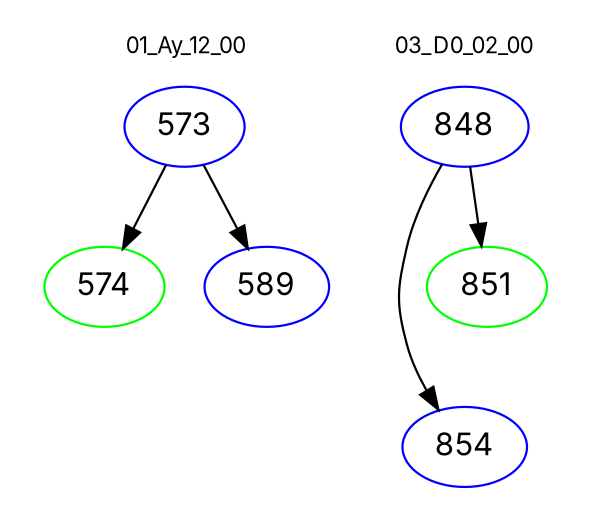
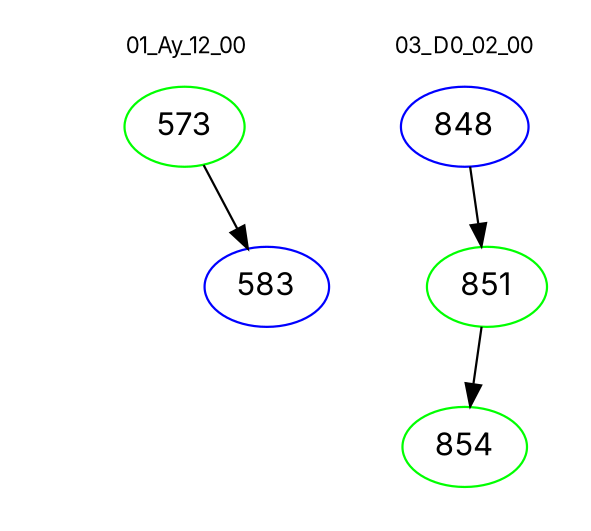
(185, 127) -> (185, 127)
(401, 276) -> (478, 355)
(105, 287) -> none
(267, 287) -> (267, 287)
(465, 447) -> (465, 447)
